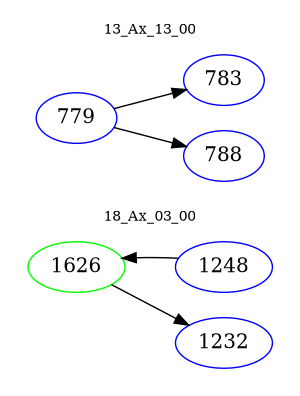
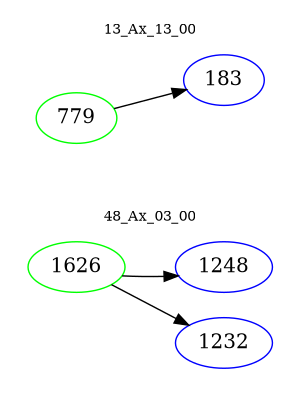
(224, 80) -> (224, 80)
(77, 118) -> (77, 118)
(224, 156) -> none
(150, 217) -> (150, 217)
(157, 258) -> (143, 276)
